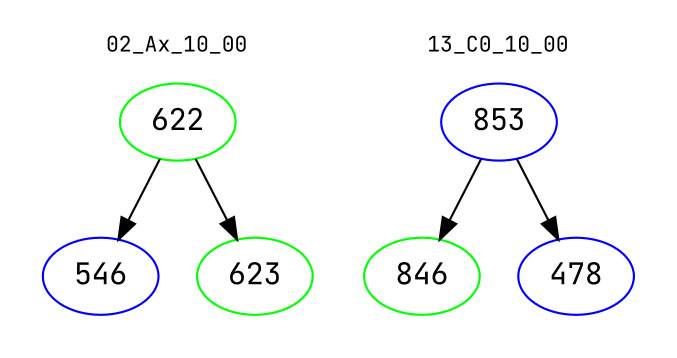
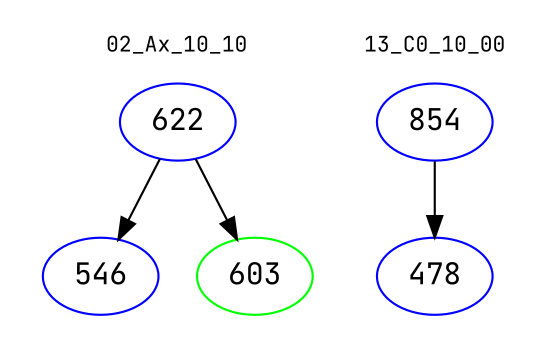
(178, 46) -> (178, 46)
(178, 122) -> (178, 122)
(499, 122) -> (435, 122)
(255, 276) -> (255, 276)
(422, 276) -> none
